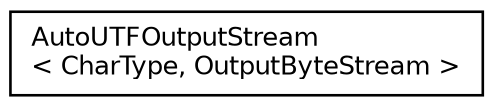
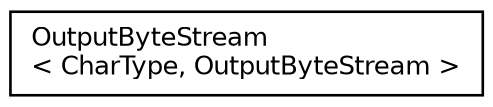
(247, 53) -> (247, 53)
